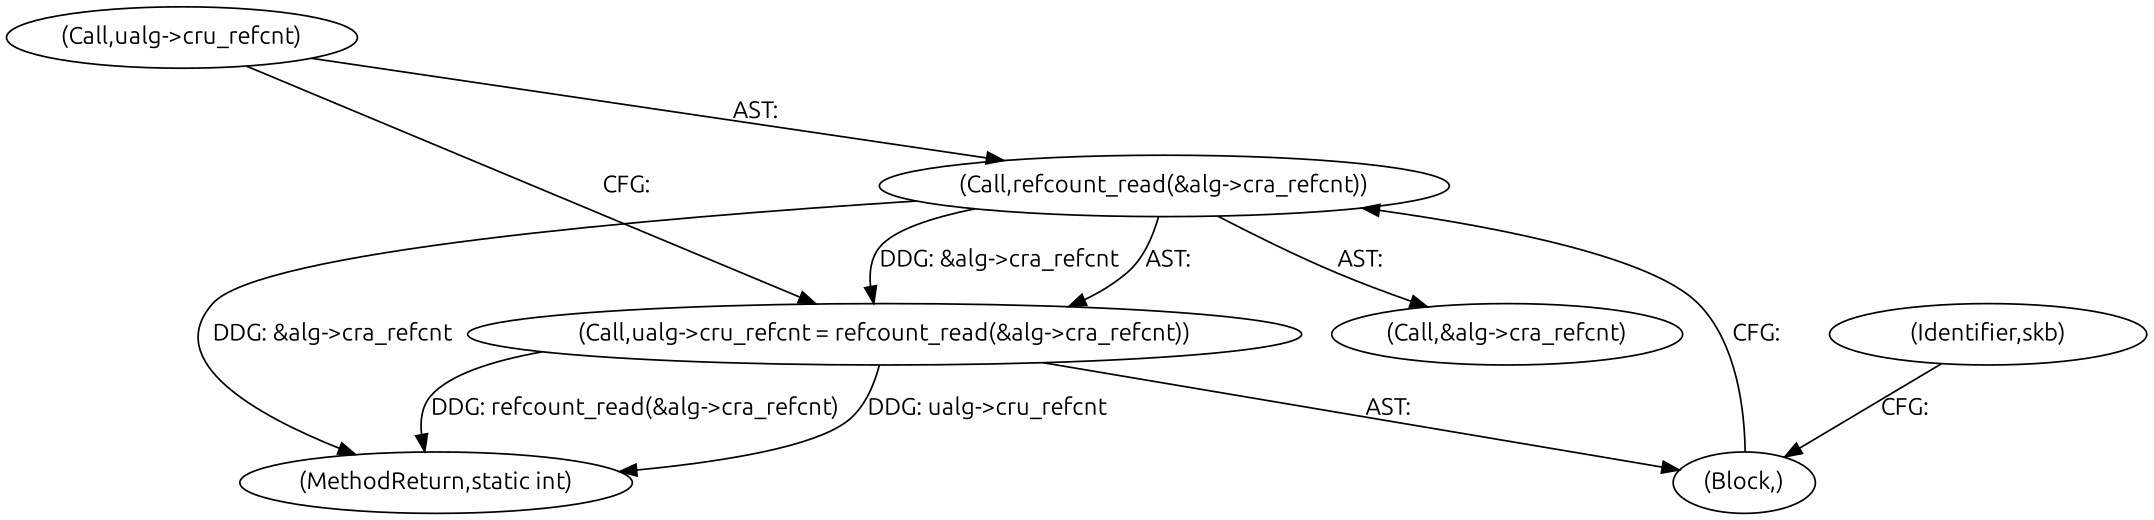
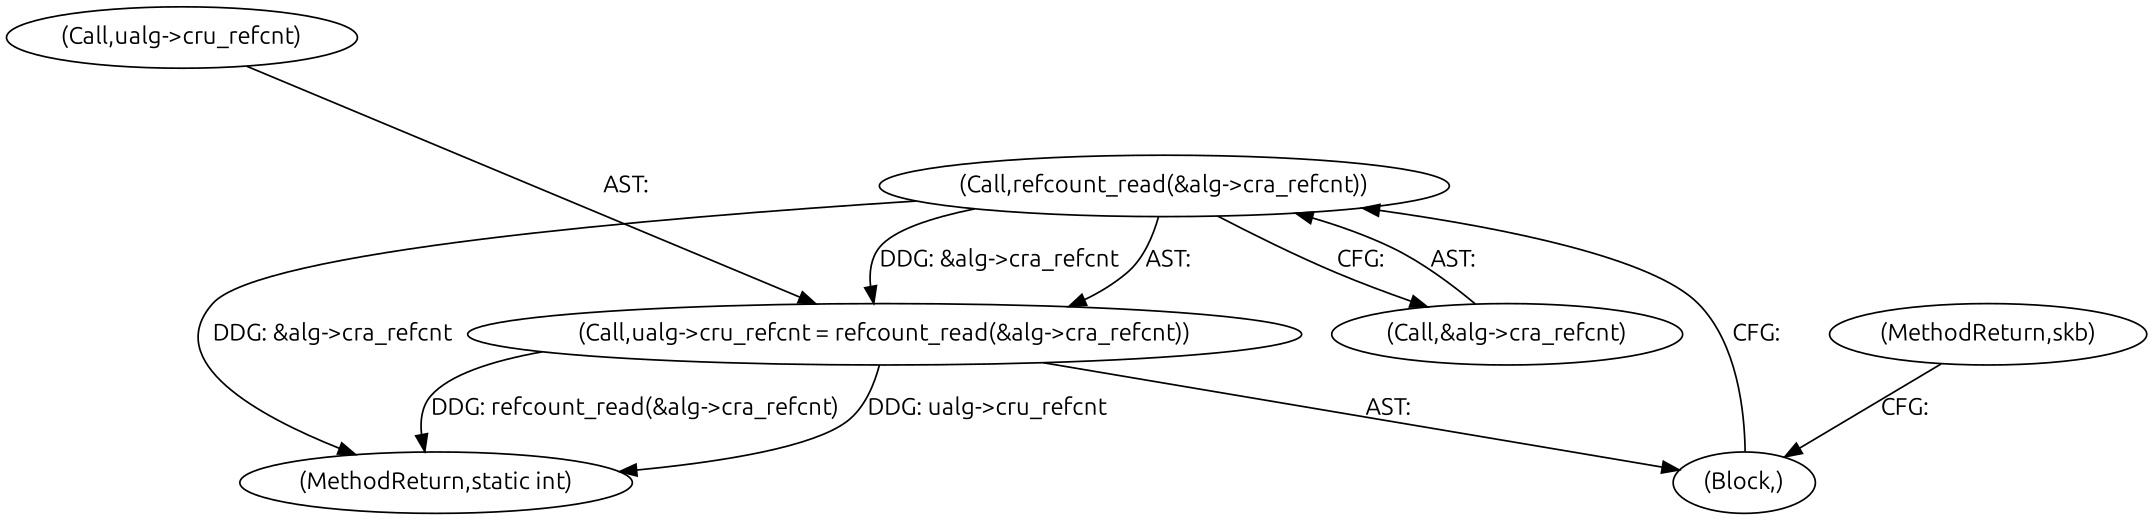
(649, 108) -> (1399, 251)
(630, 186) -> (630, 186)
(1364, 260) -> (1364, 260)
(1988, 334) -> (1988, 334)
